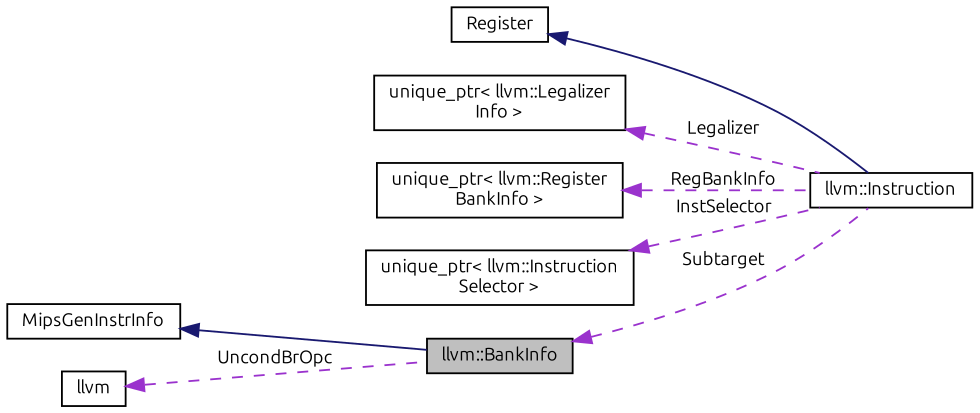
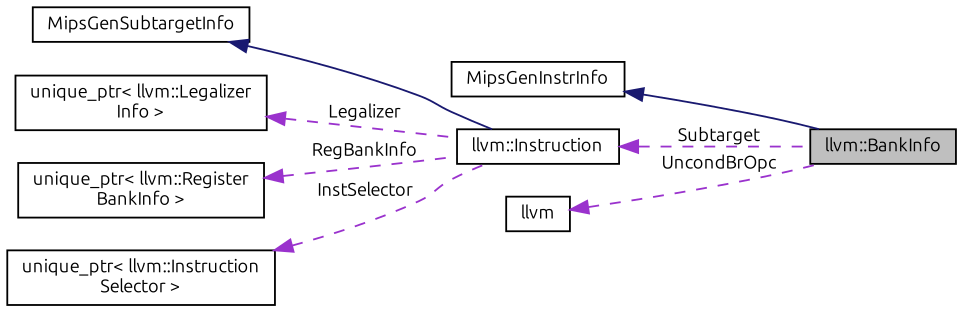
(500, 25) -> (141, 25)
(738, 289) -> (724, 147)
